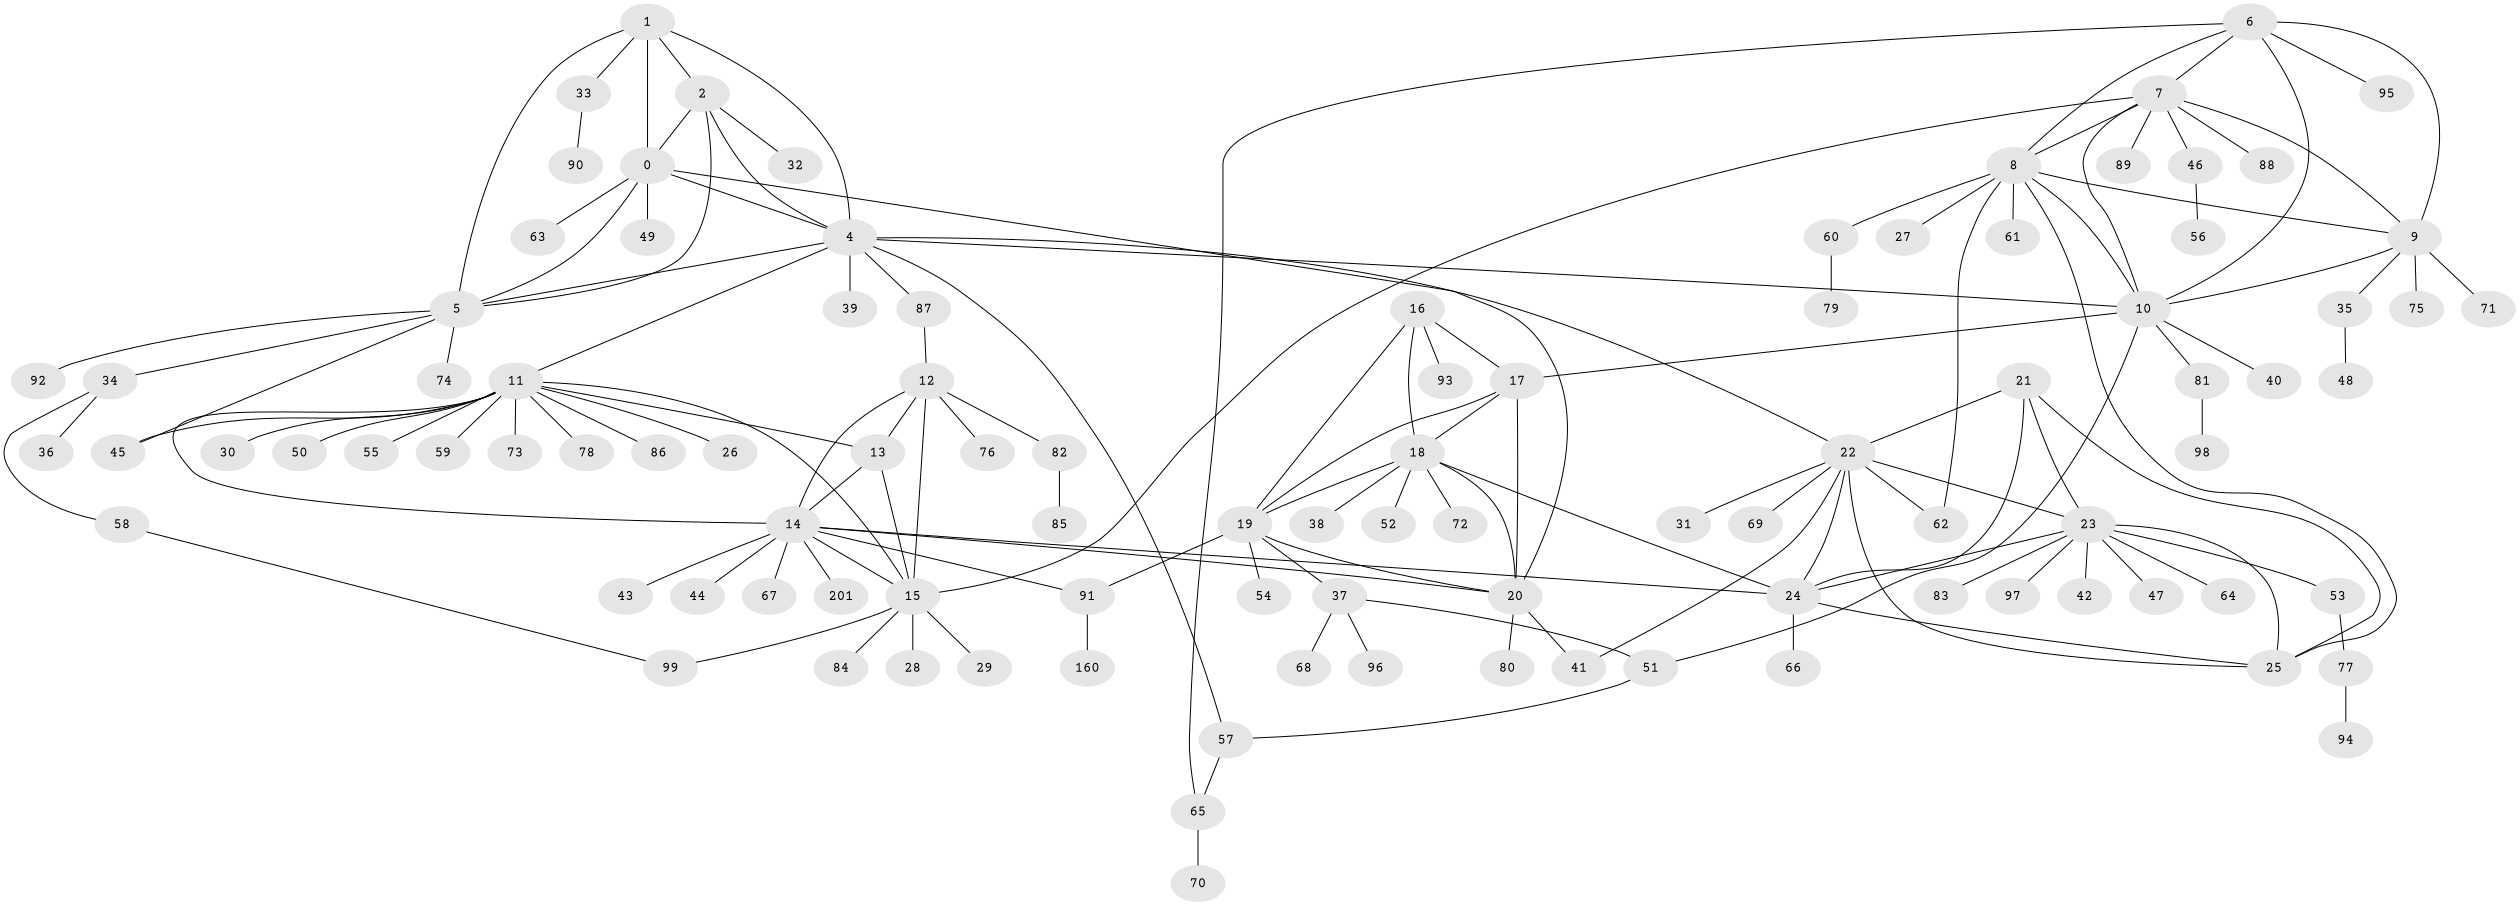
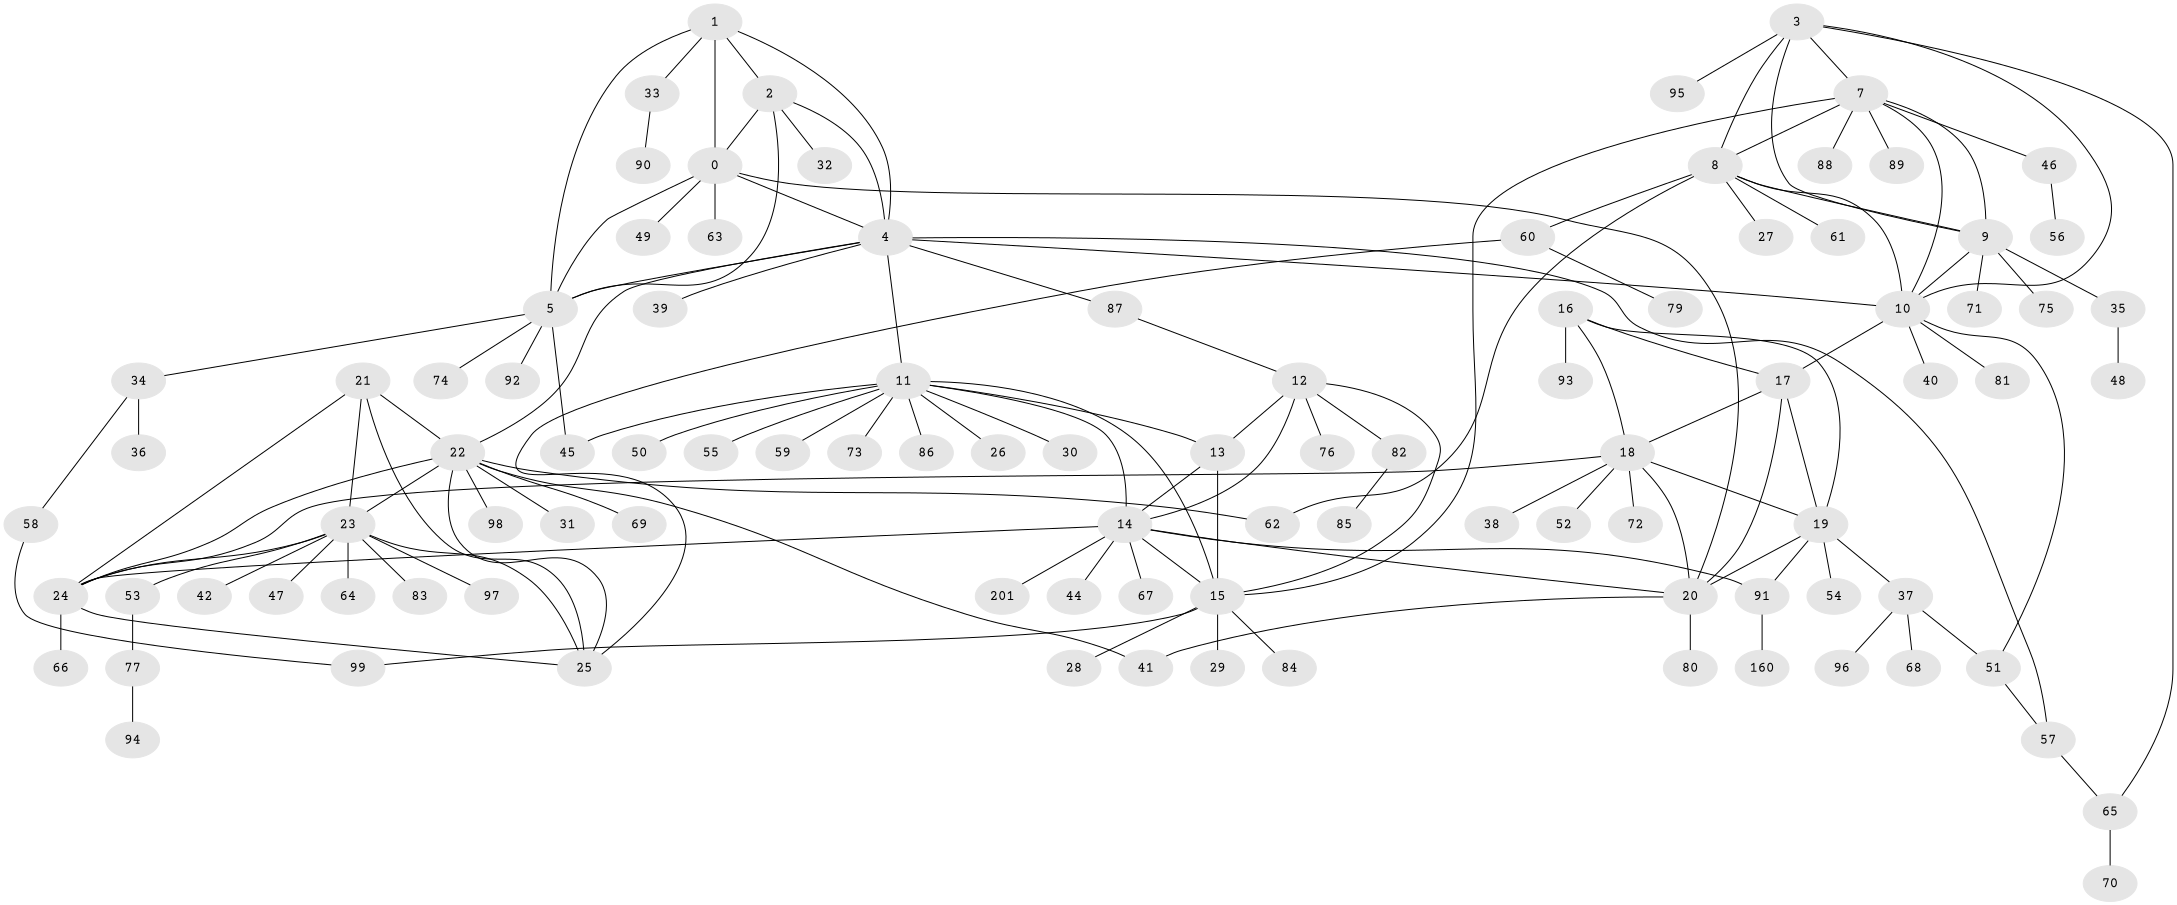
(2250, 22) -> (1797, 22)
(2202, 417) -> (474, 483)
(587, 453) -> none
(2201, 490) -> (819, 344)
(626, 596) -> none
